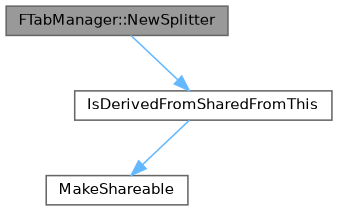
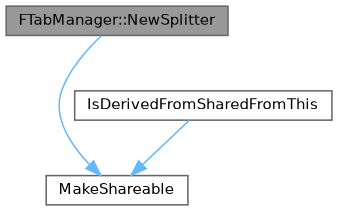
(154, 58) -> (60, 98)
